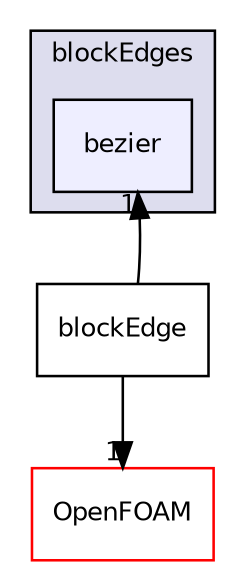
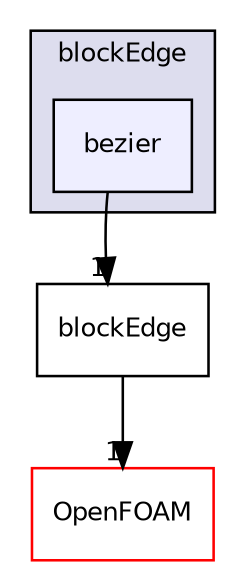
(123, 55) -> (123, 55)
(140, 251) -> (106, 229)
